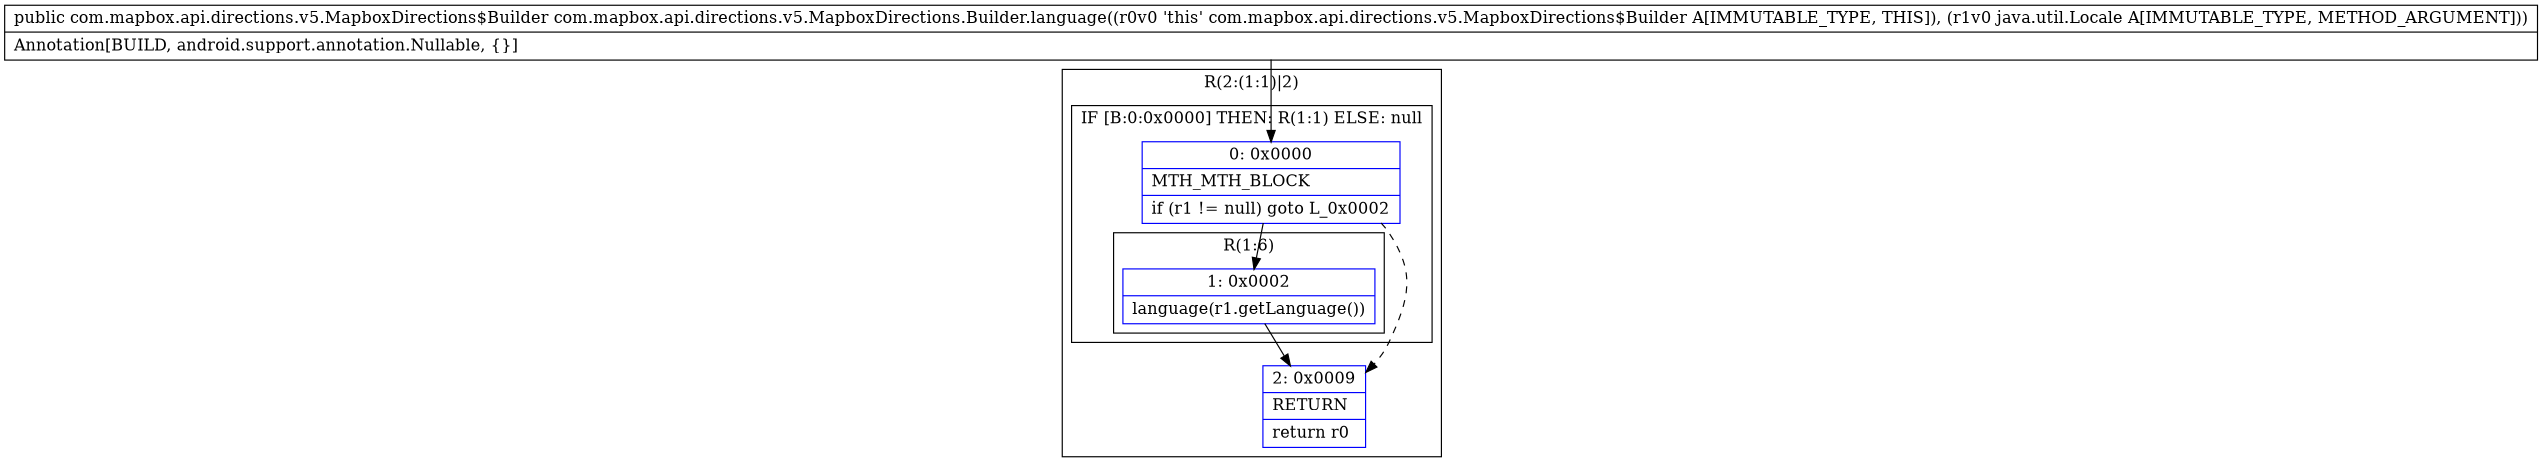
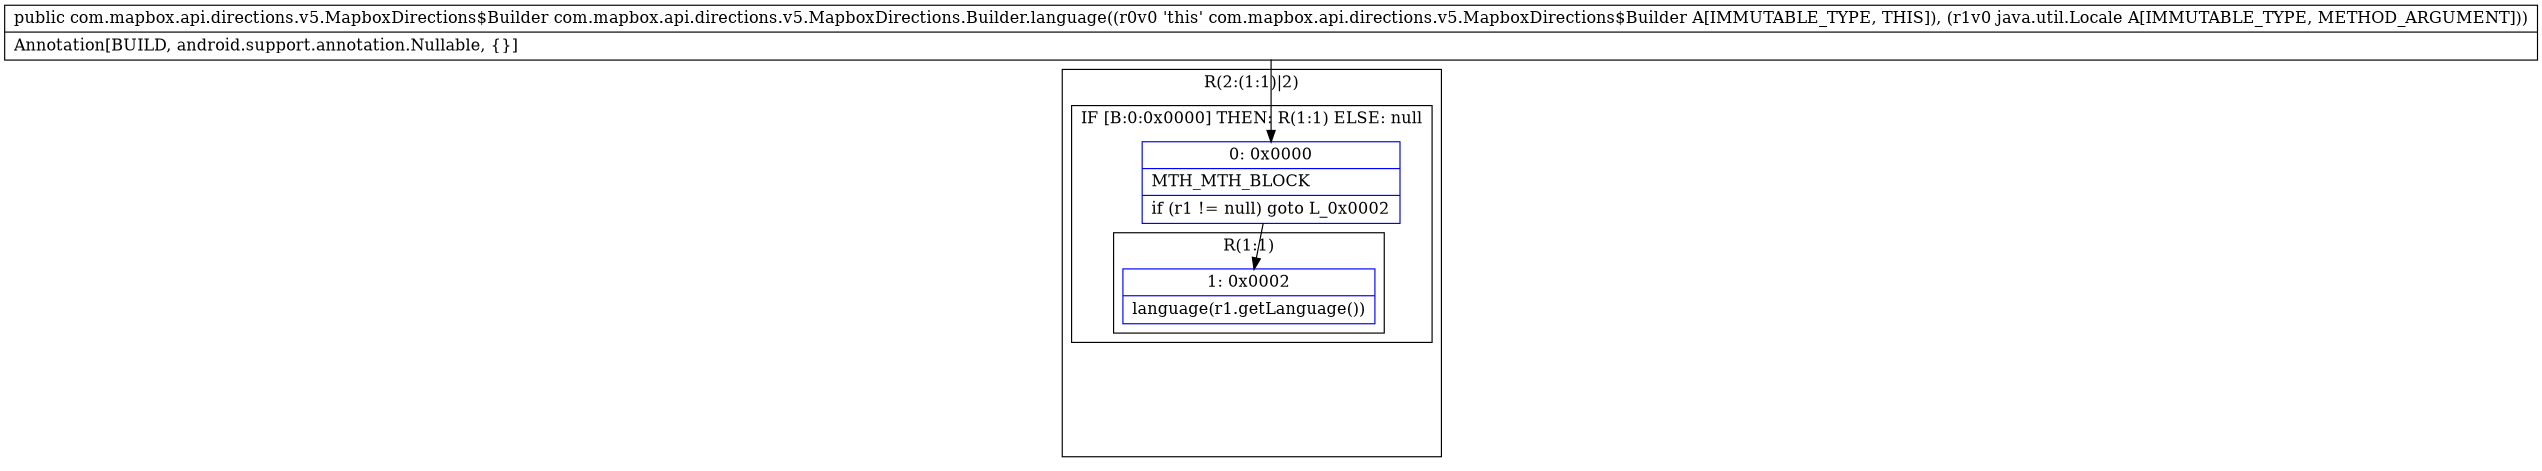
(1249, 246) -> (1249, 246)
(1314, 407) -> none
